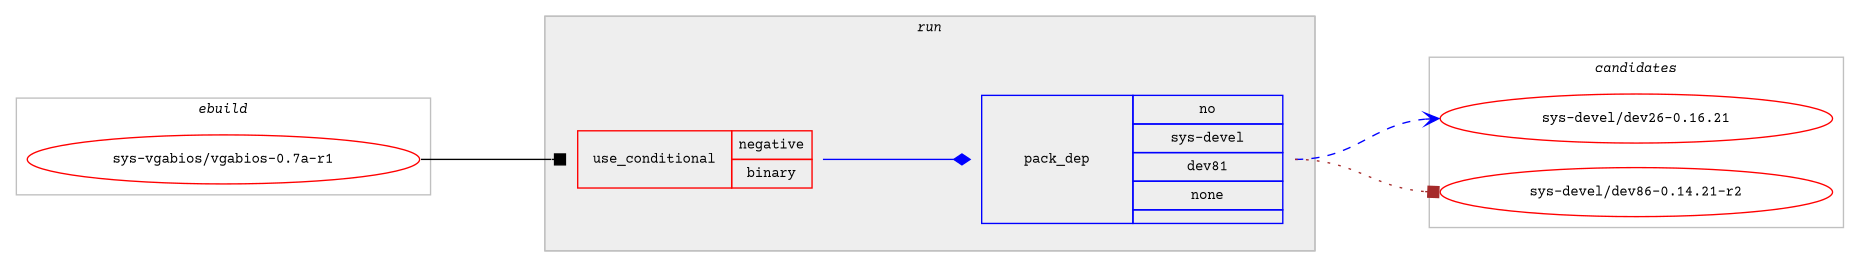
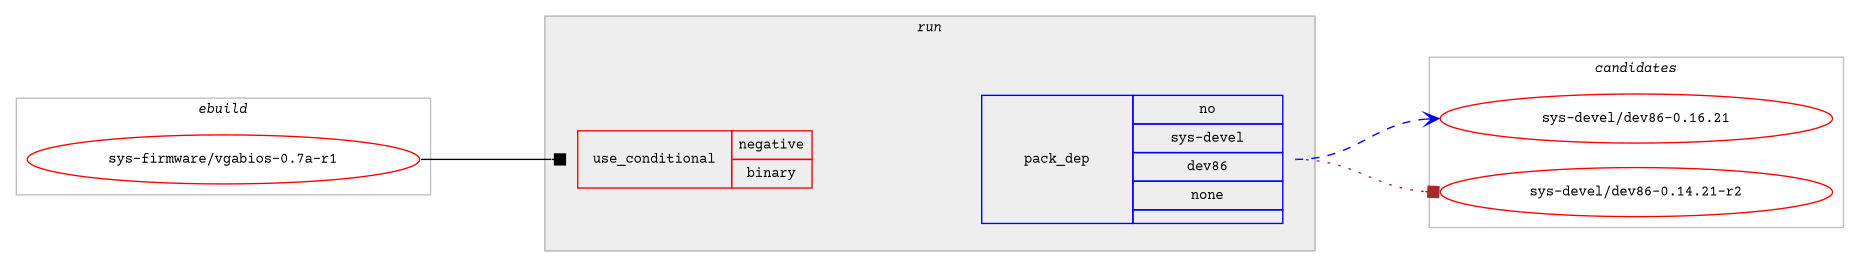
(1636, 119) -> (1636, 119)
(223, 159) -> (223, 159)
(888, 159) -> none
(1208, 166) -> (1208, 166)
